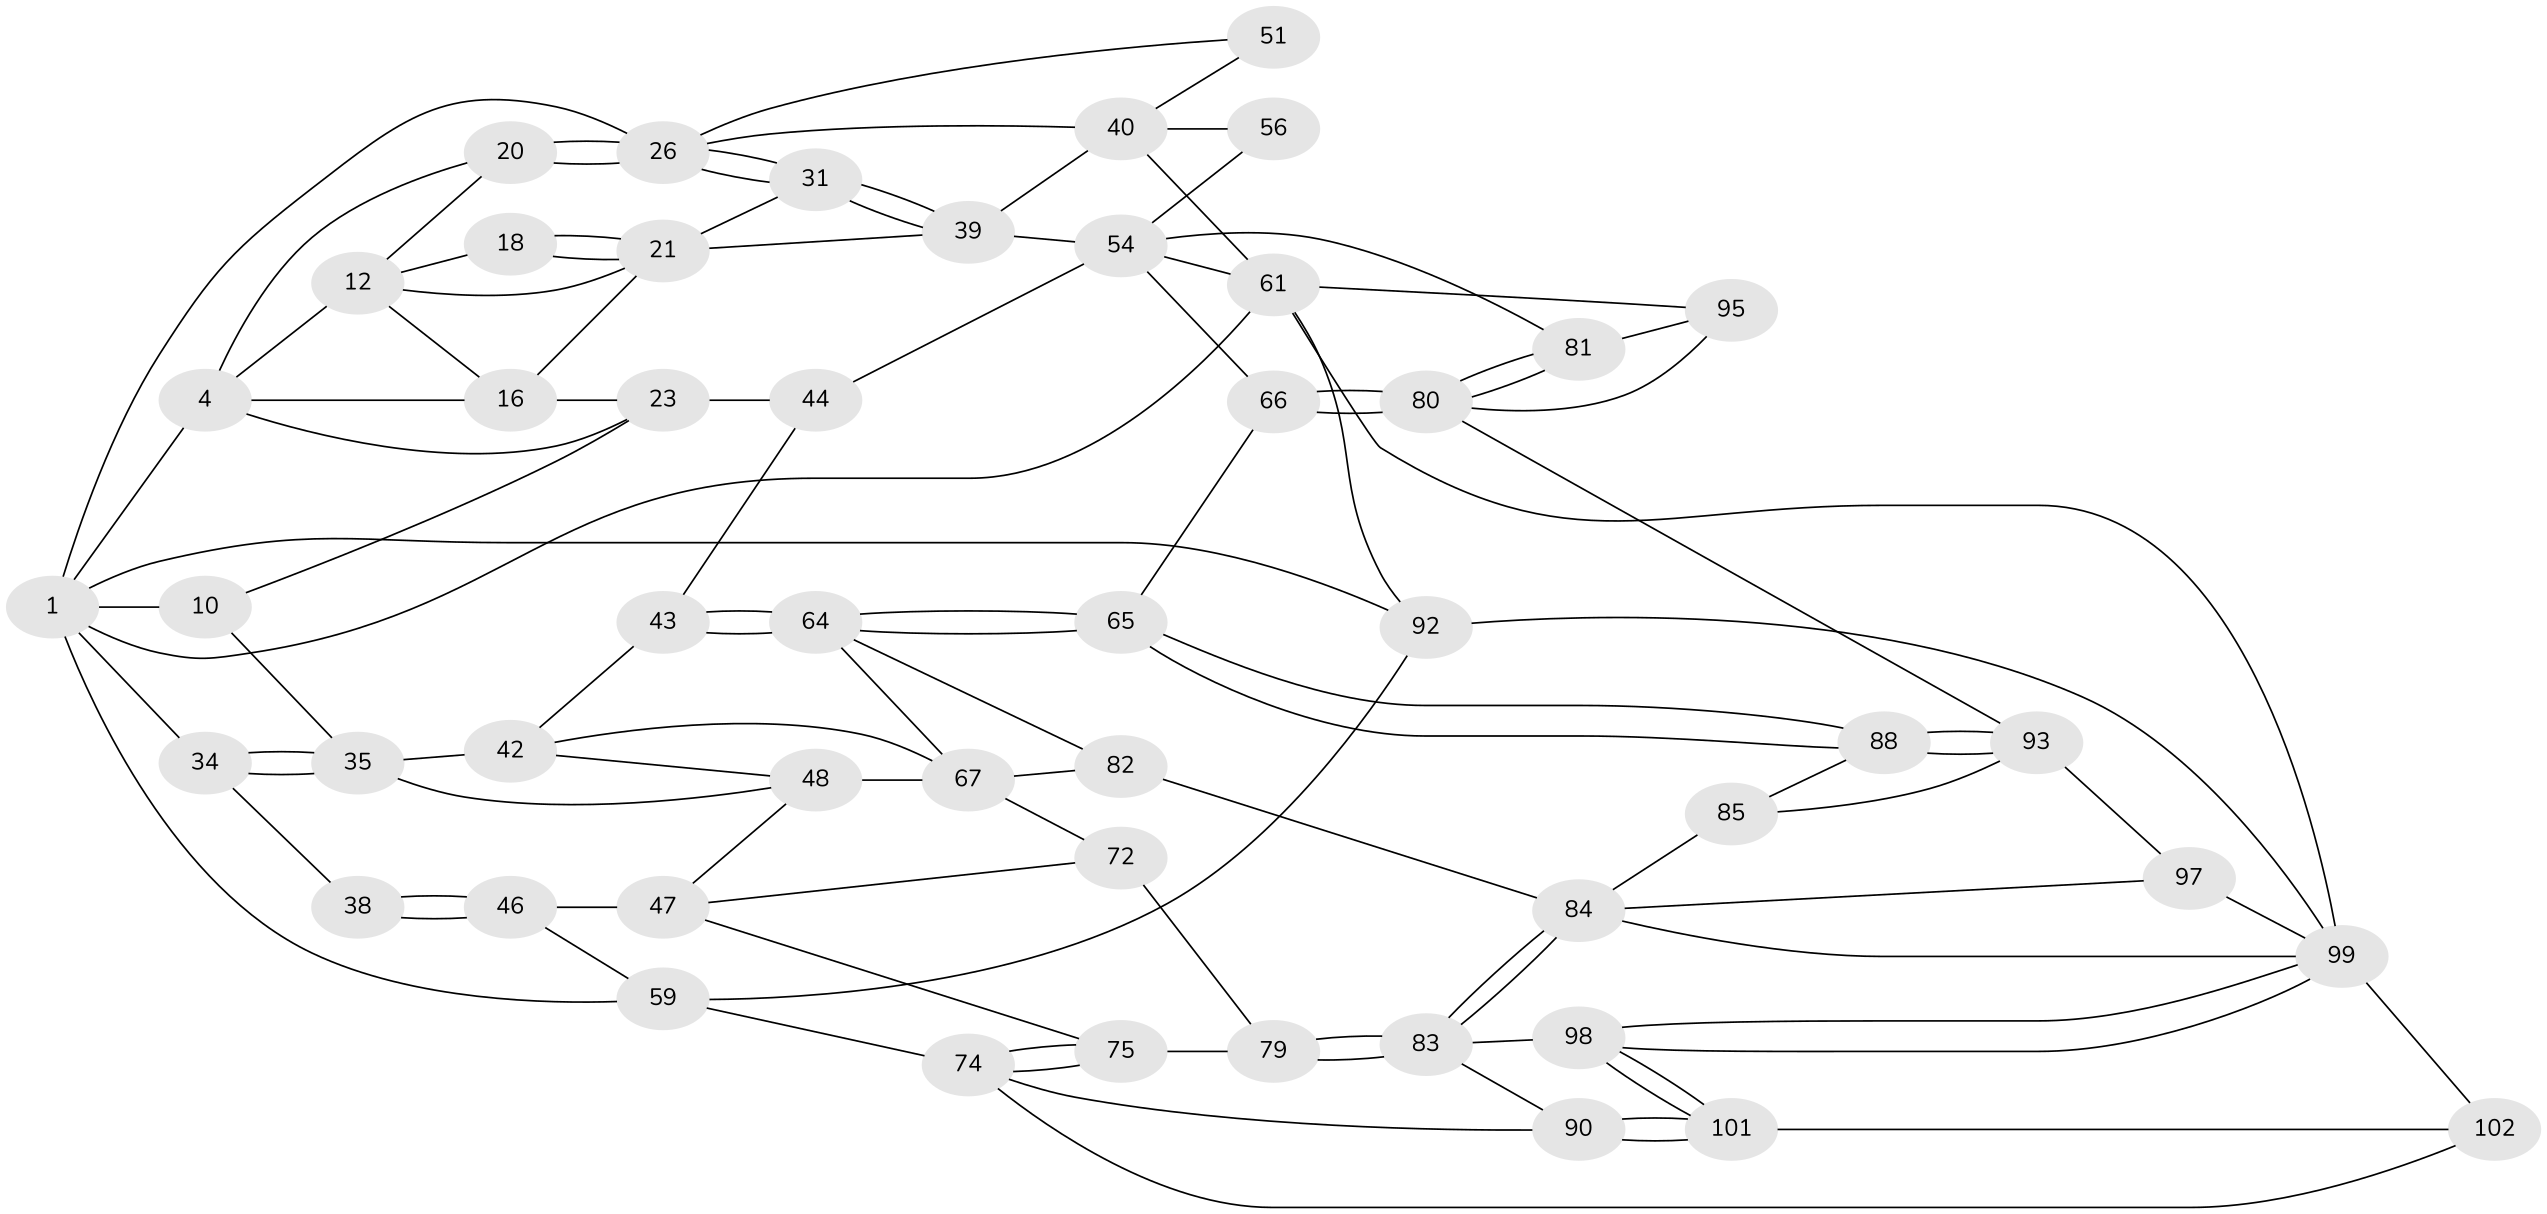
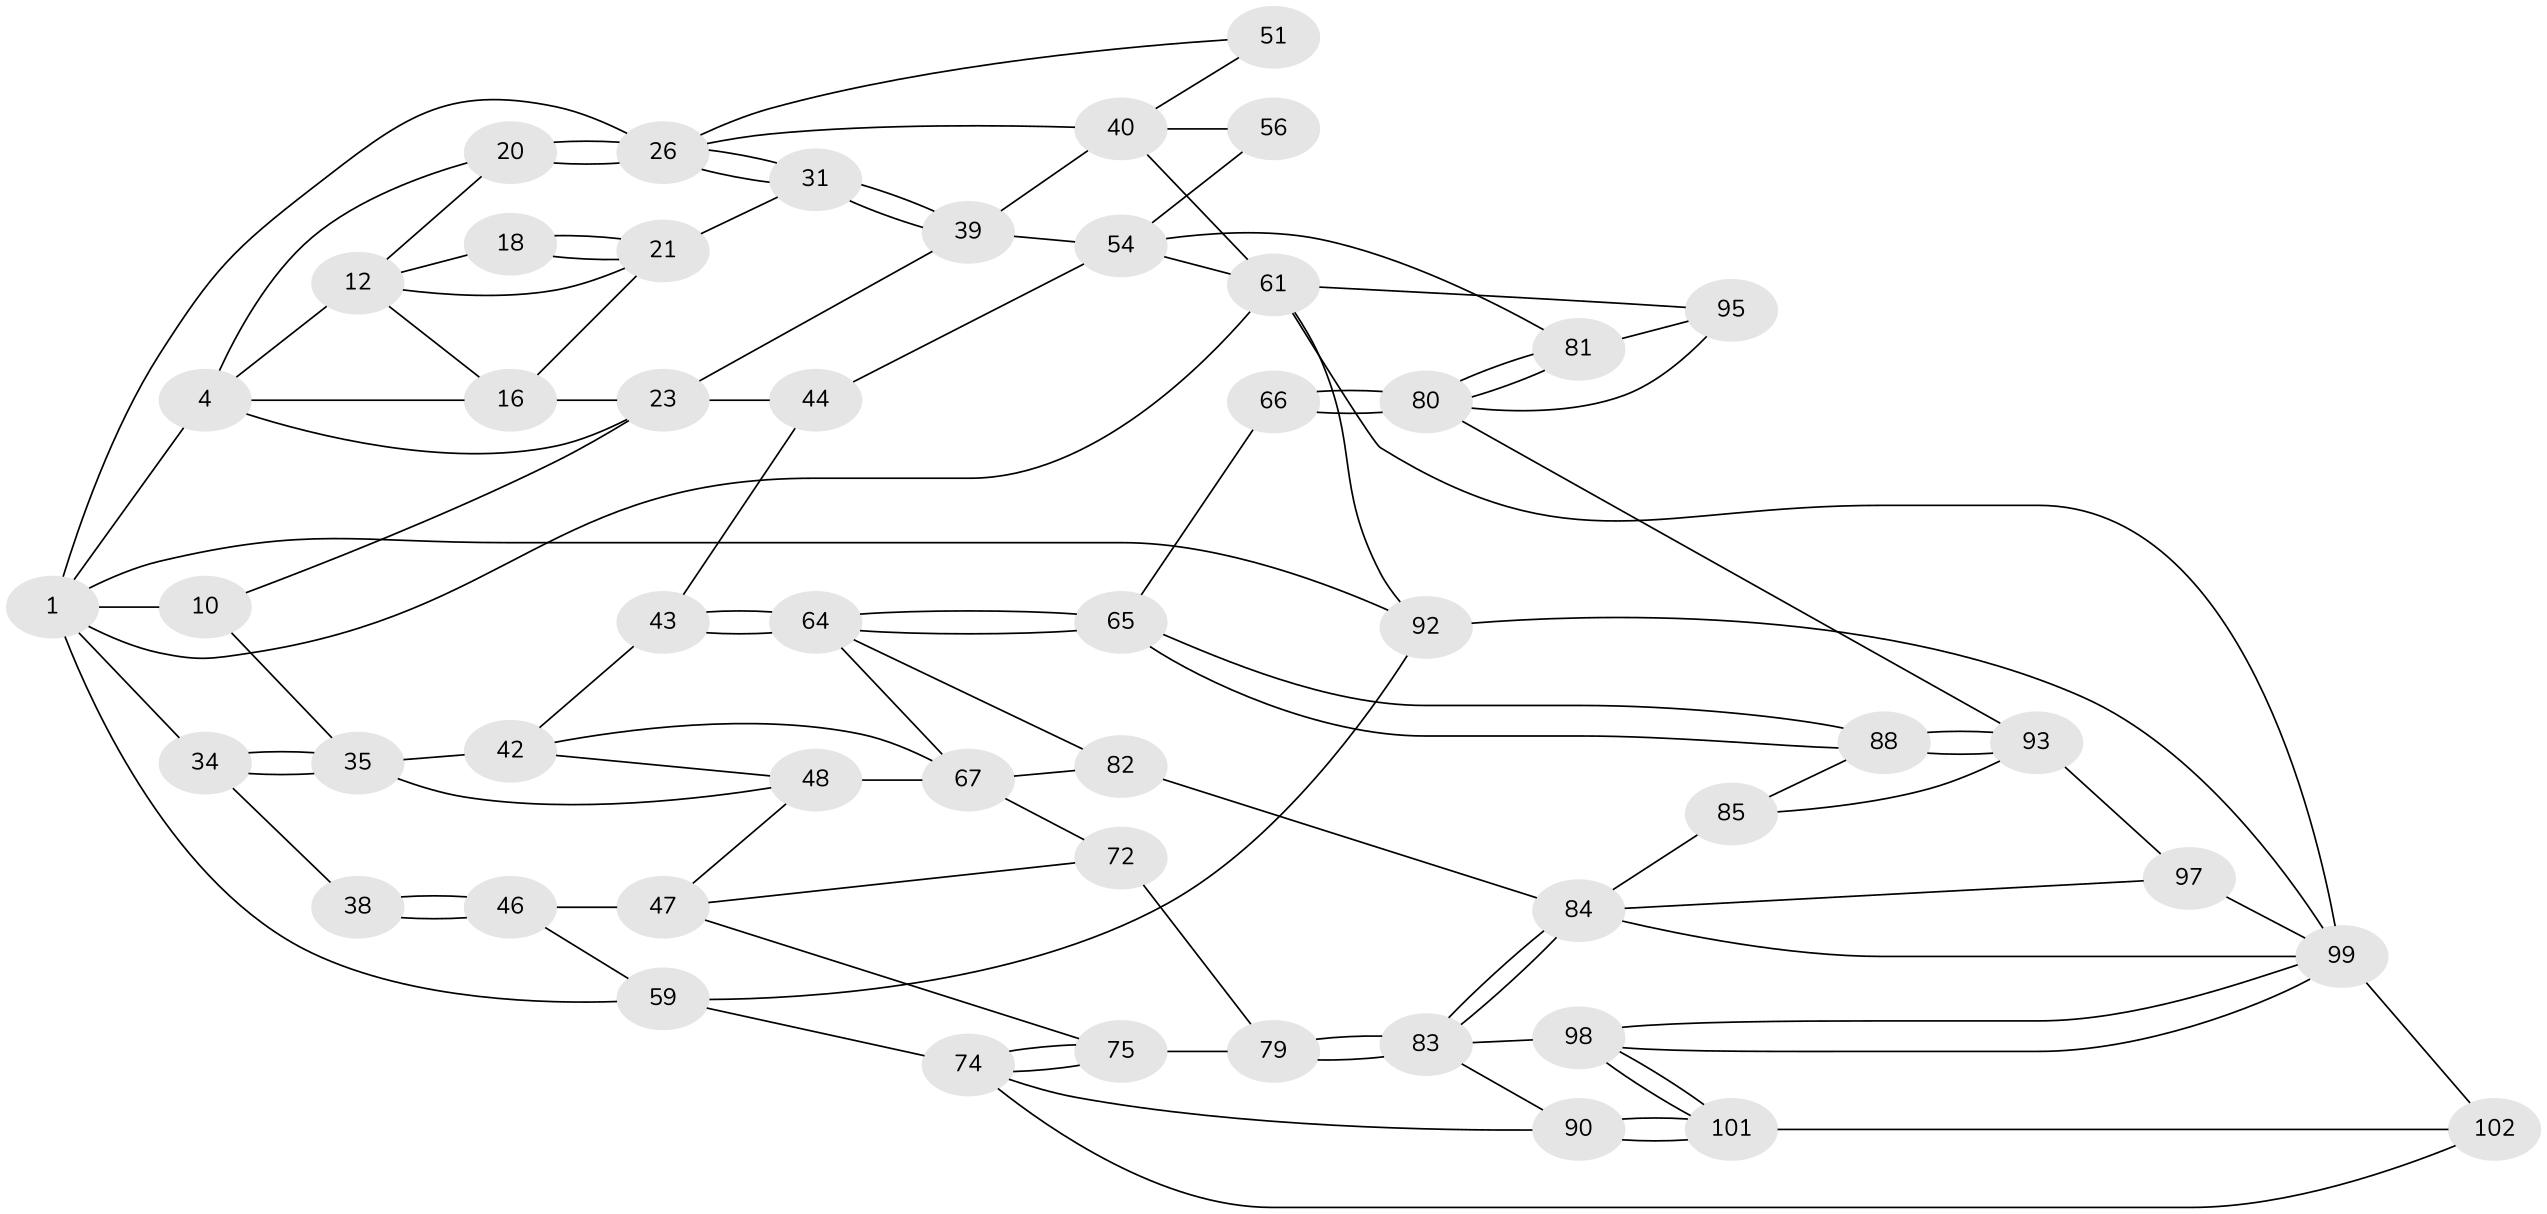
(816, 242) -> (816, 316)
(1197, 324) -> none
